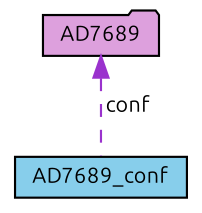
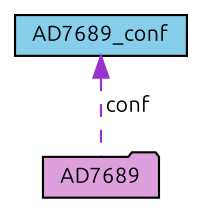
(101, 117) -> (101, 117)
